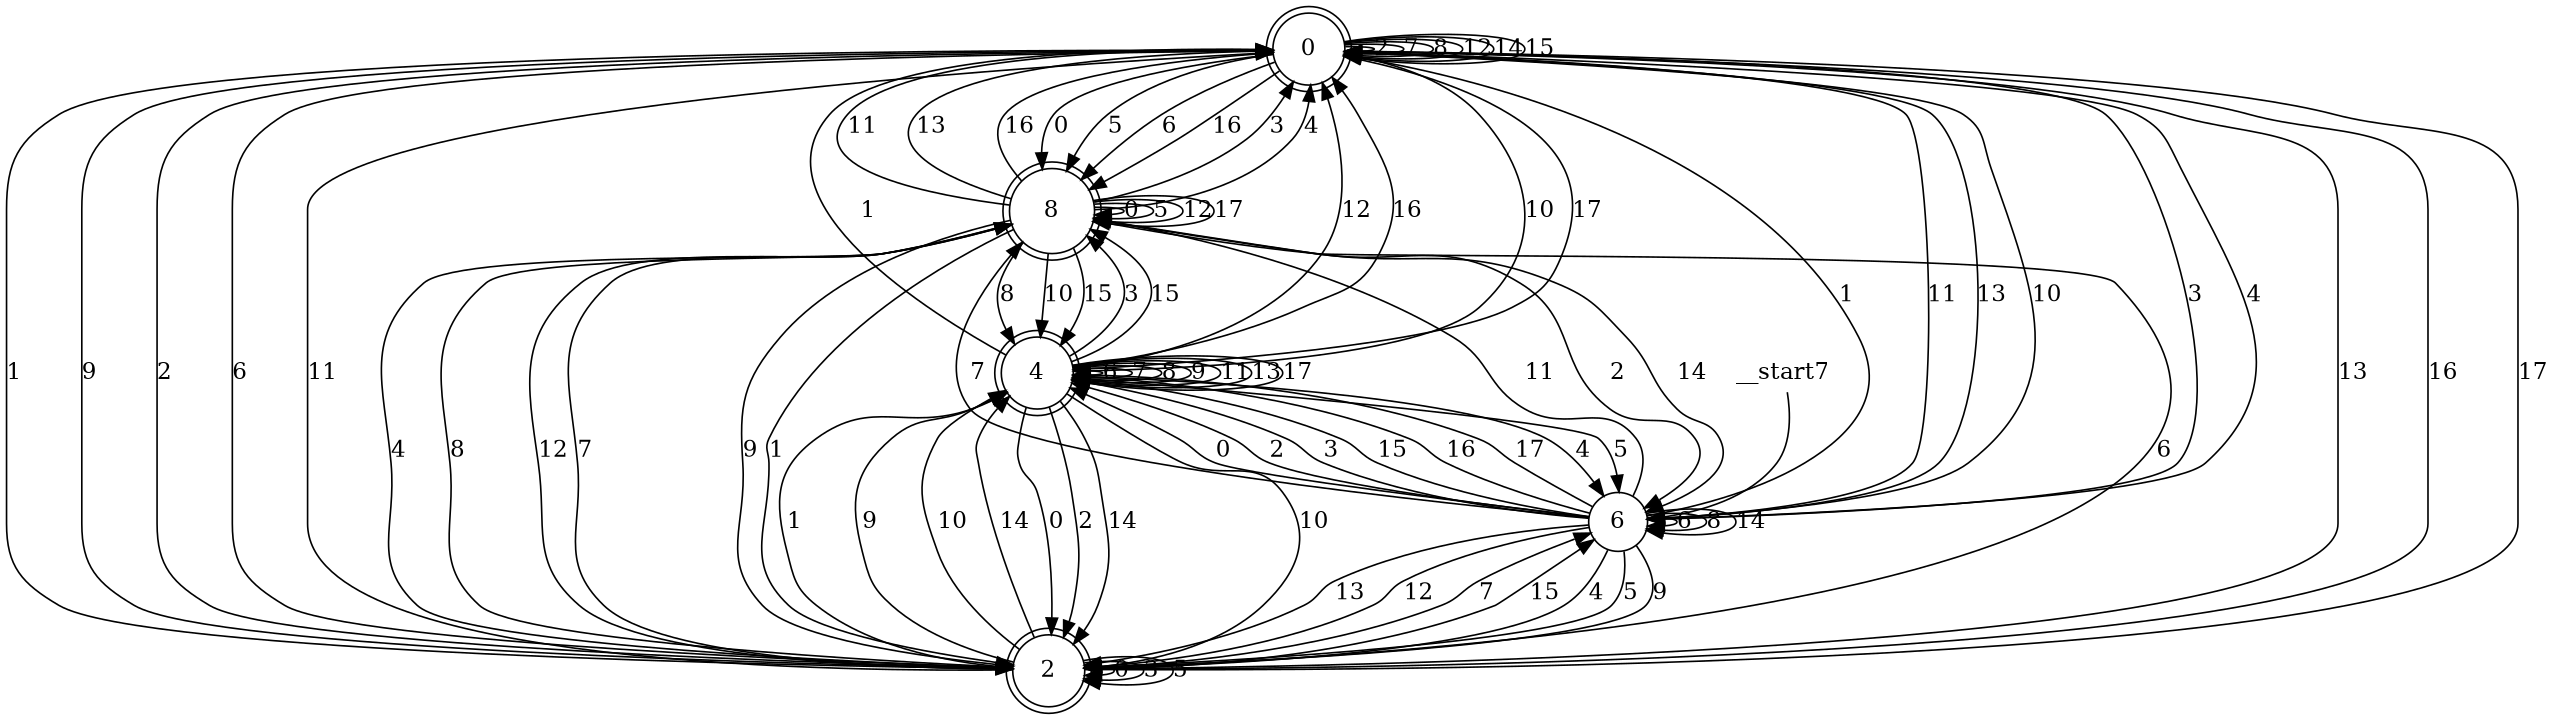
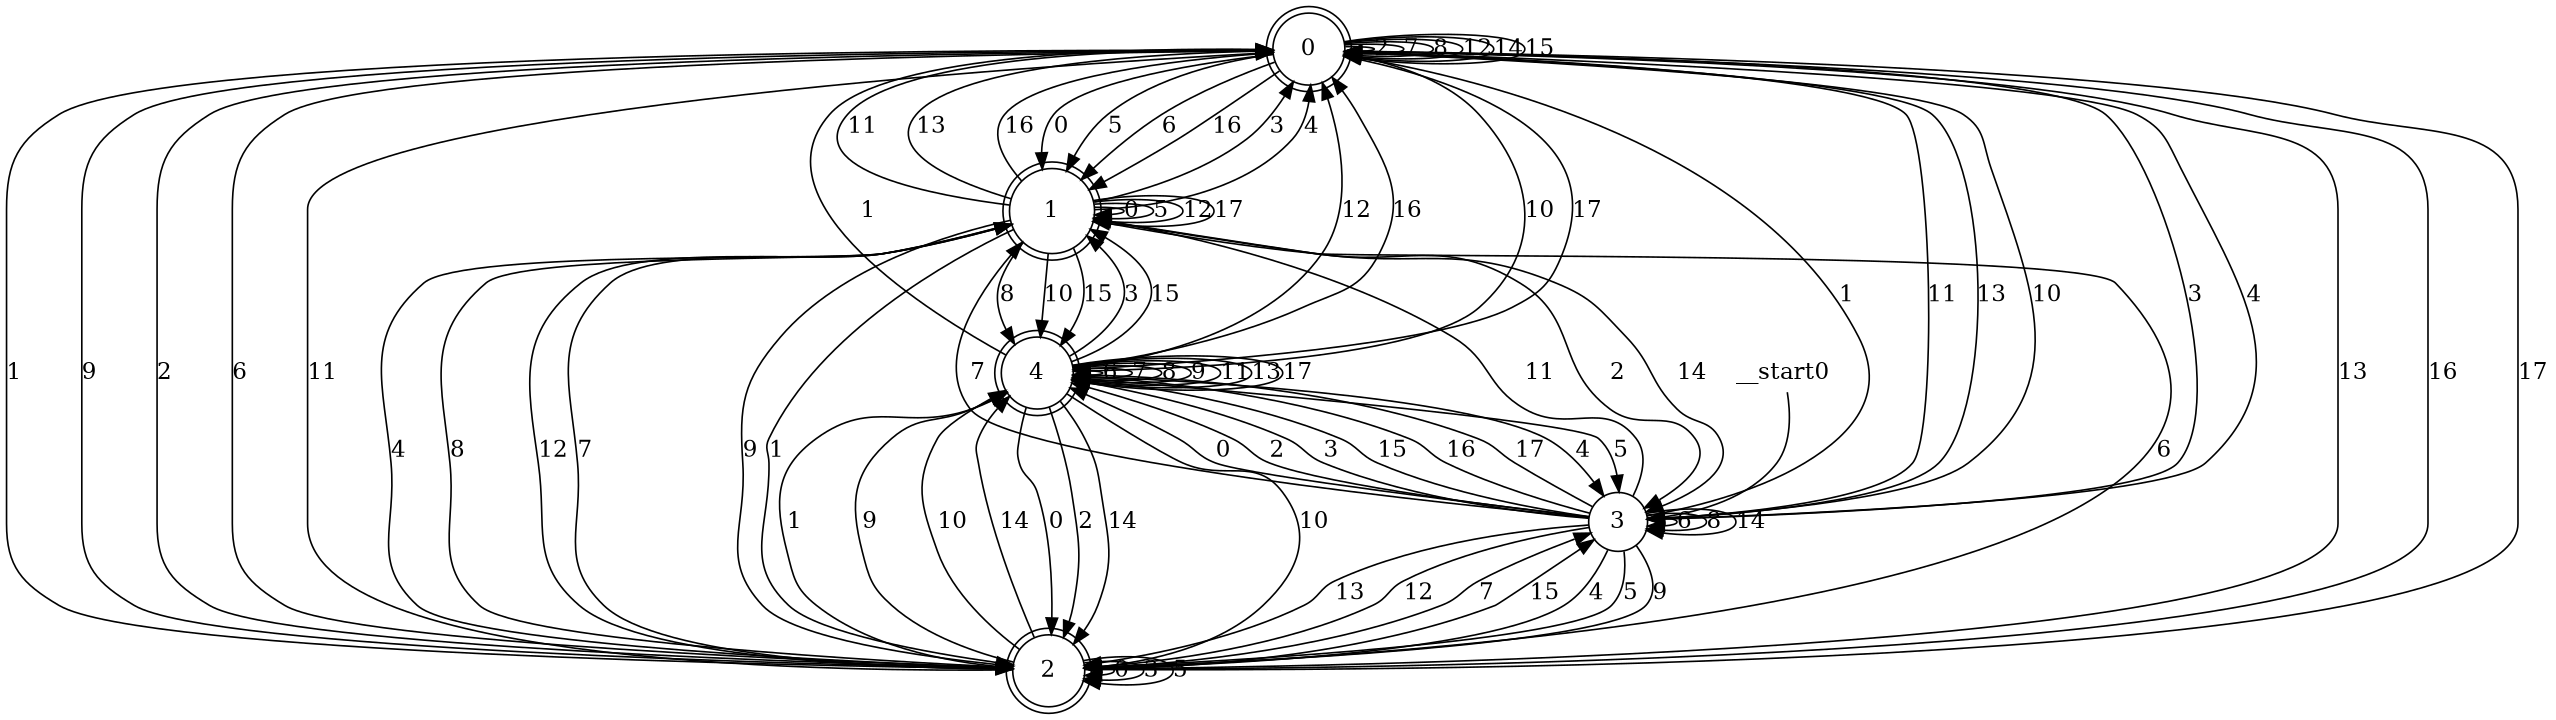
(1052, 211) -> (1052, 211)
(1783, 373) -> (1783, 373)
(1618, 522) -> (1618, 522)
